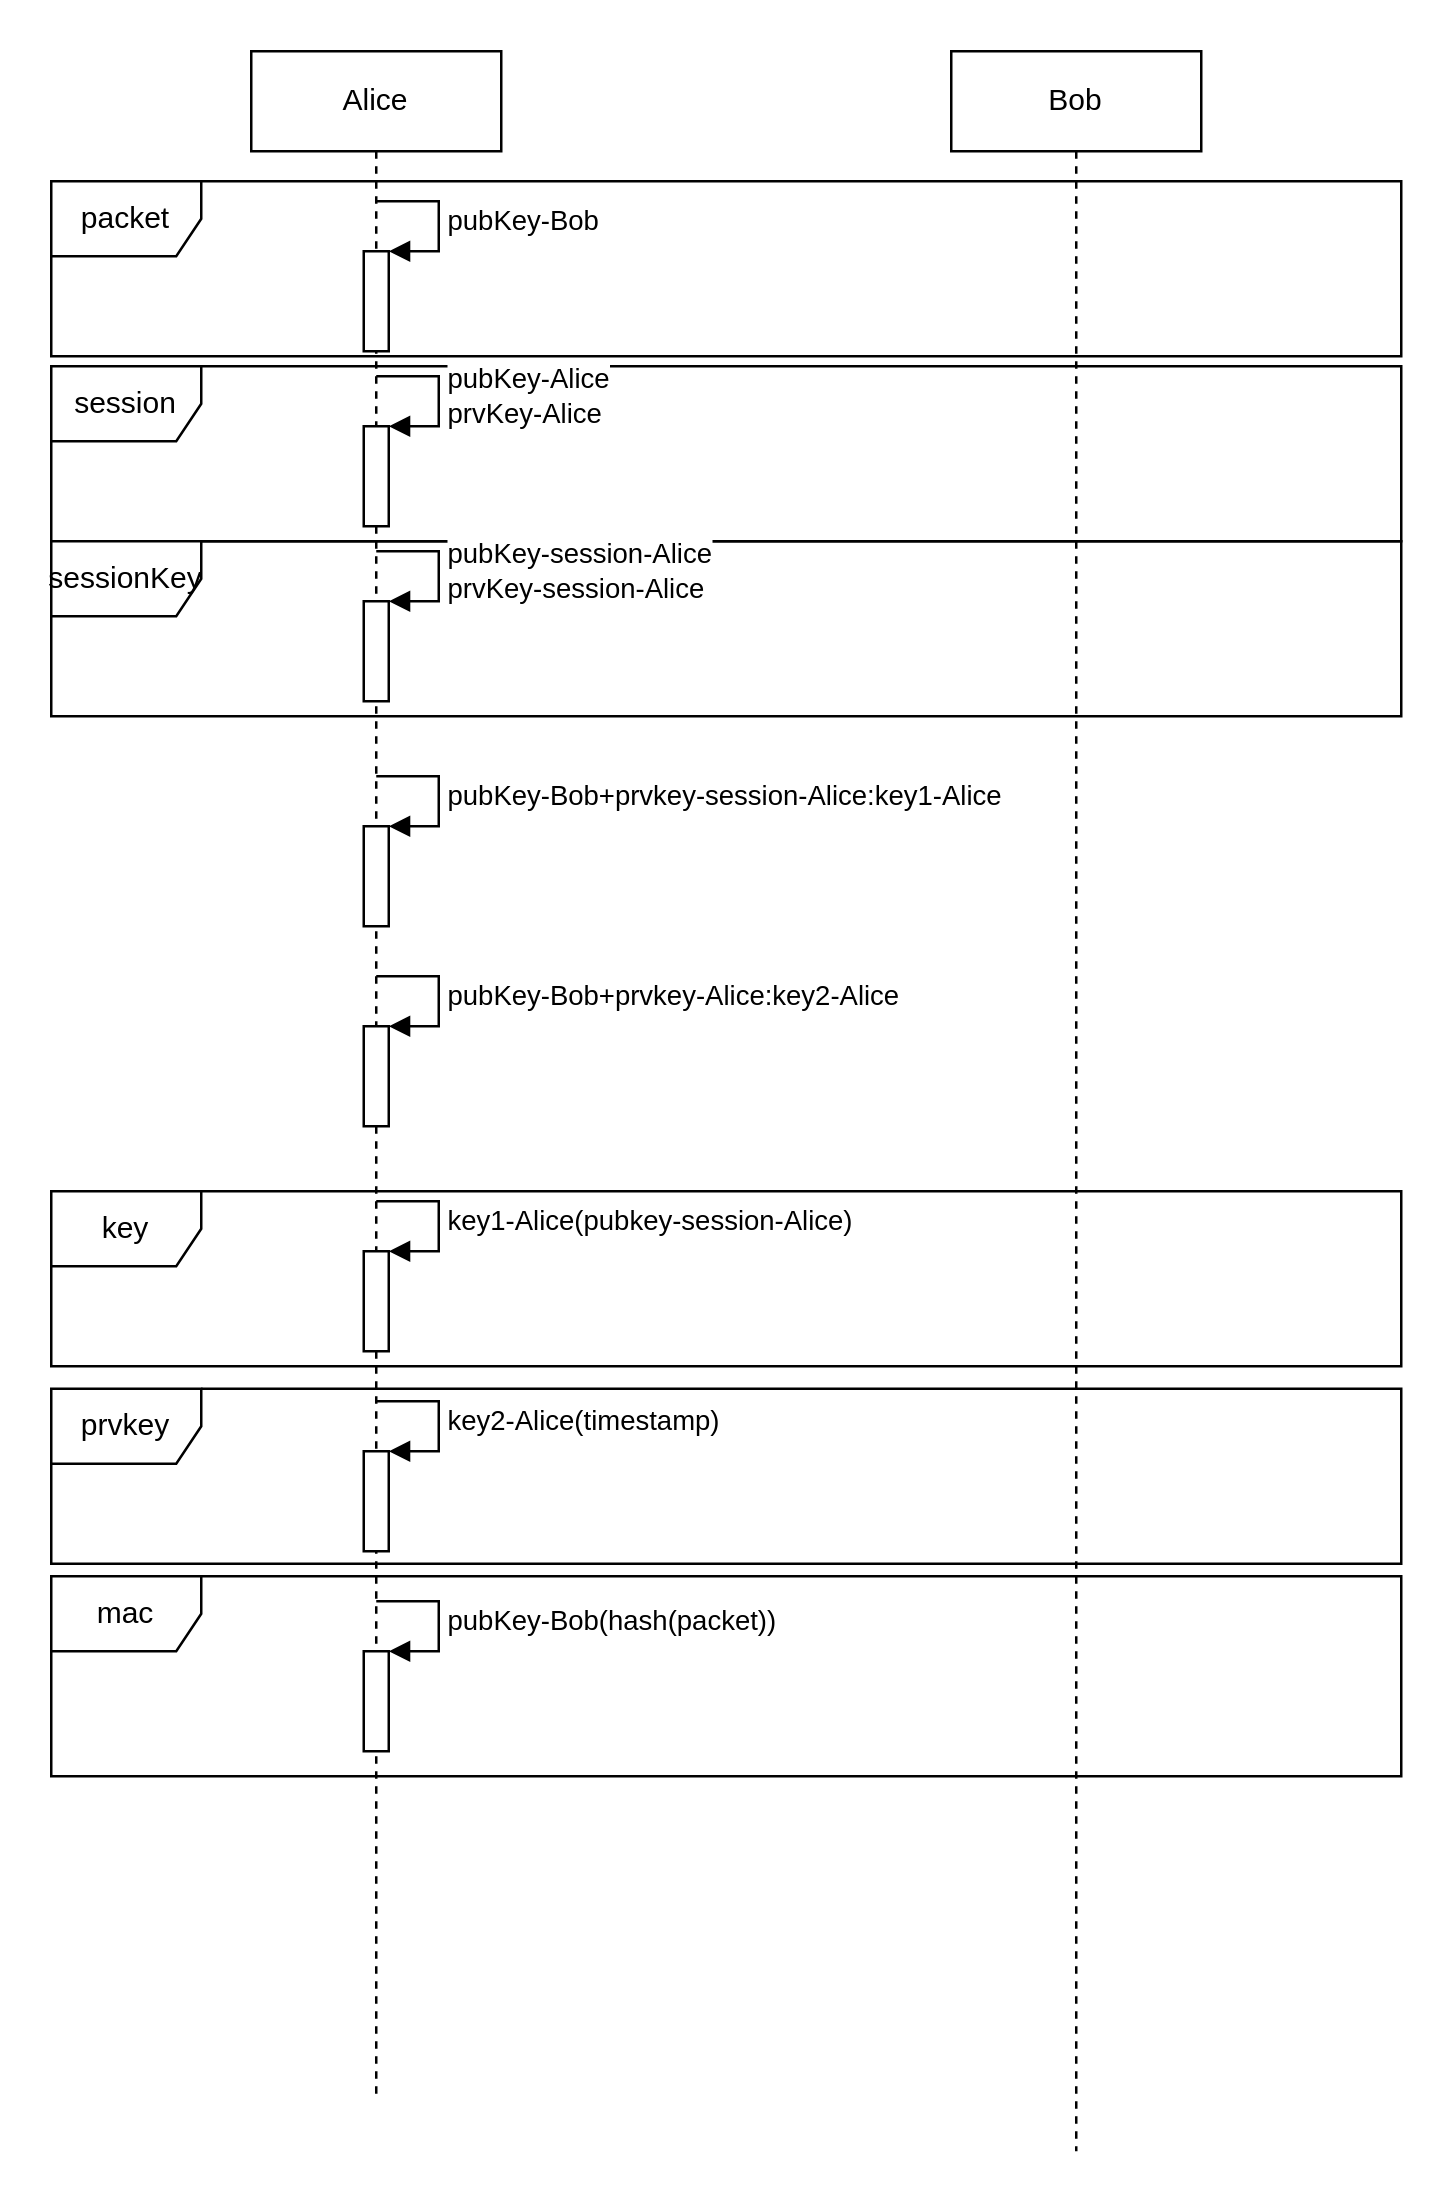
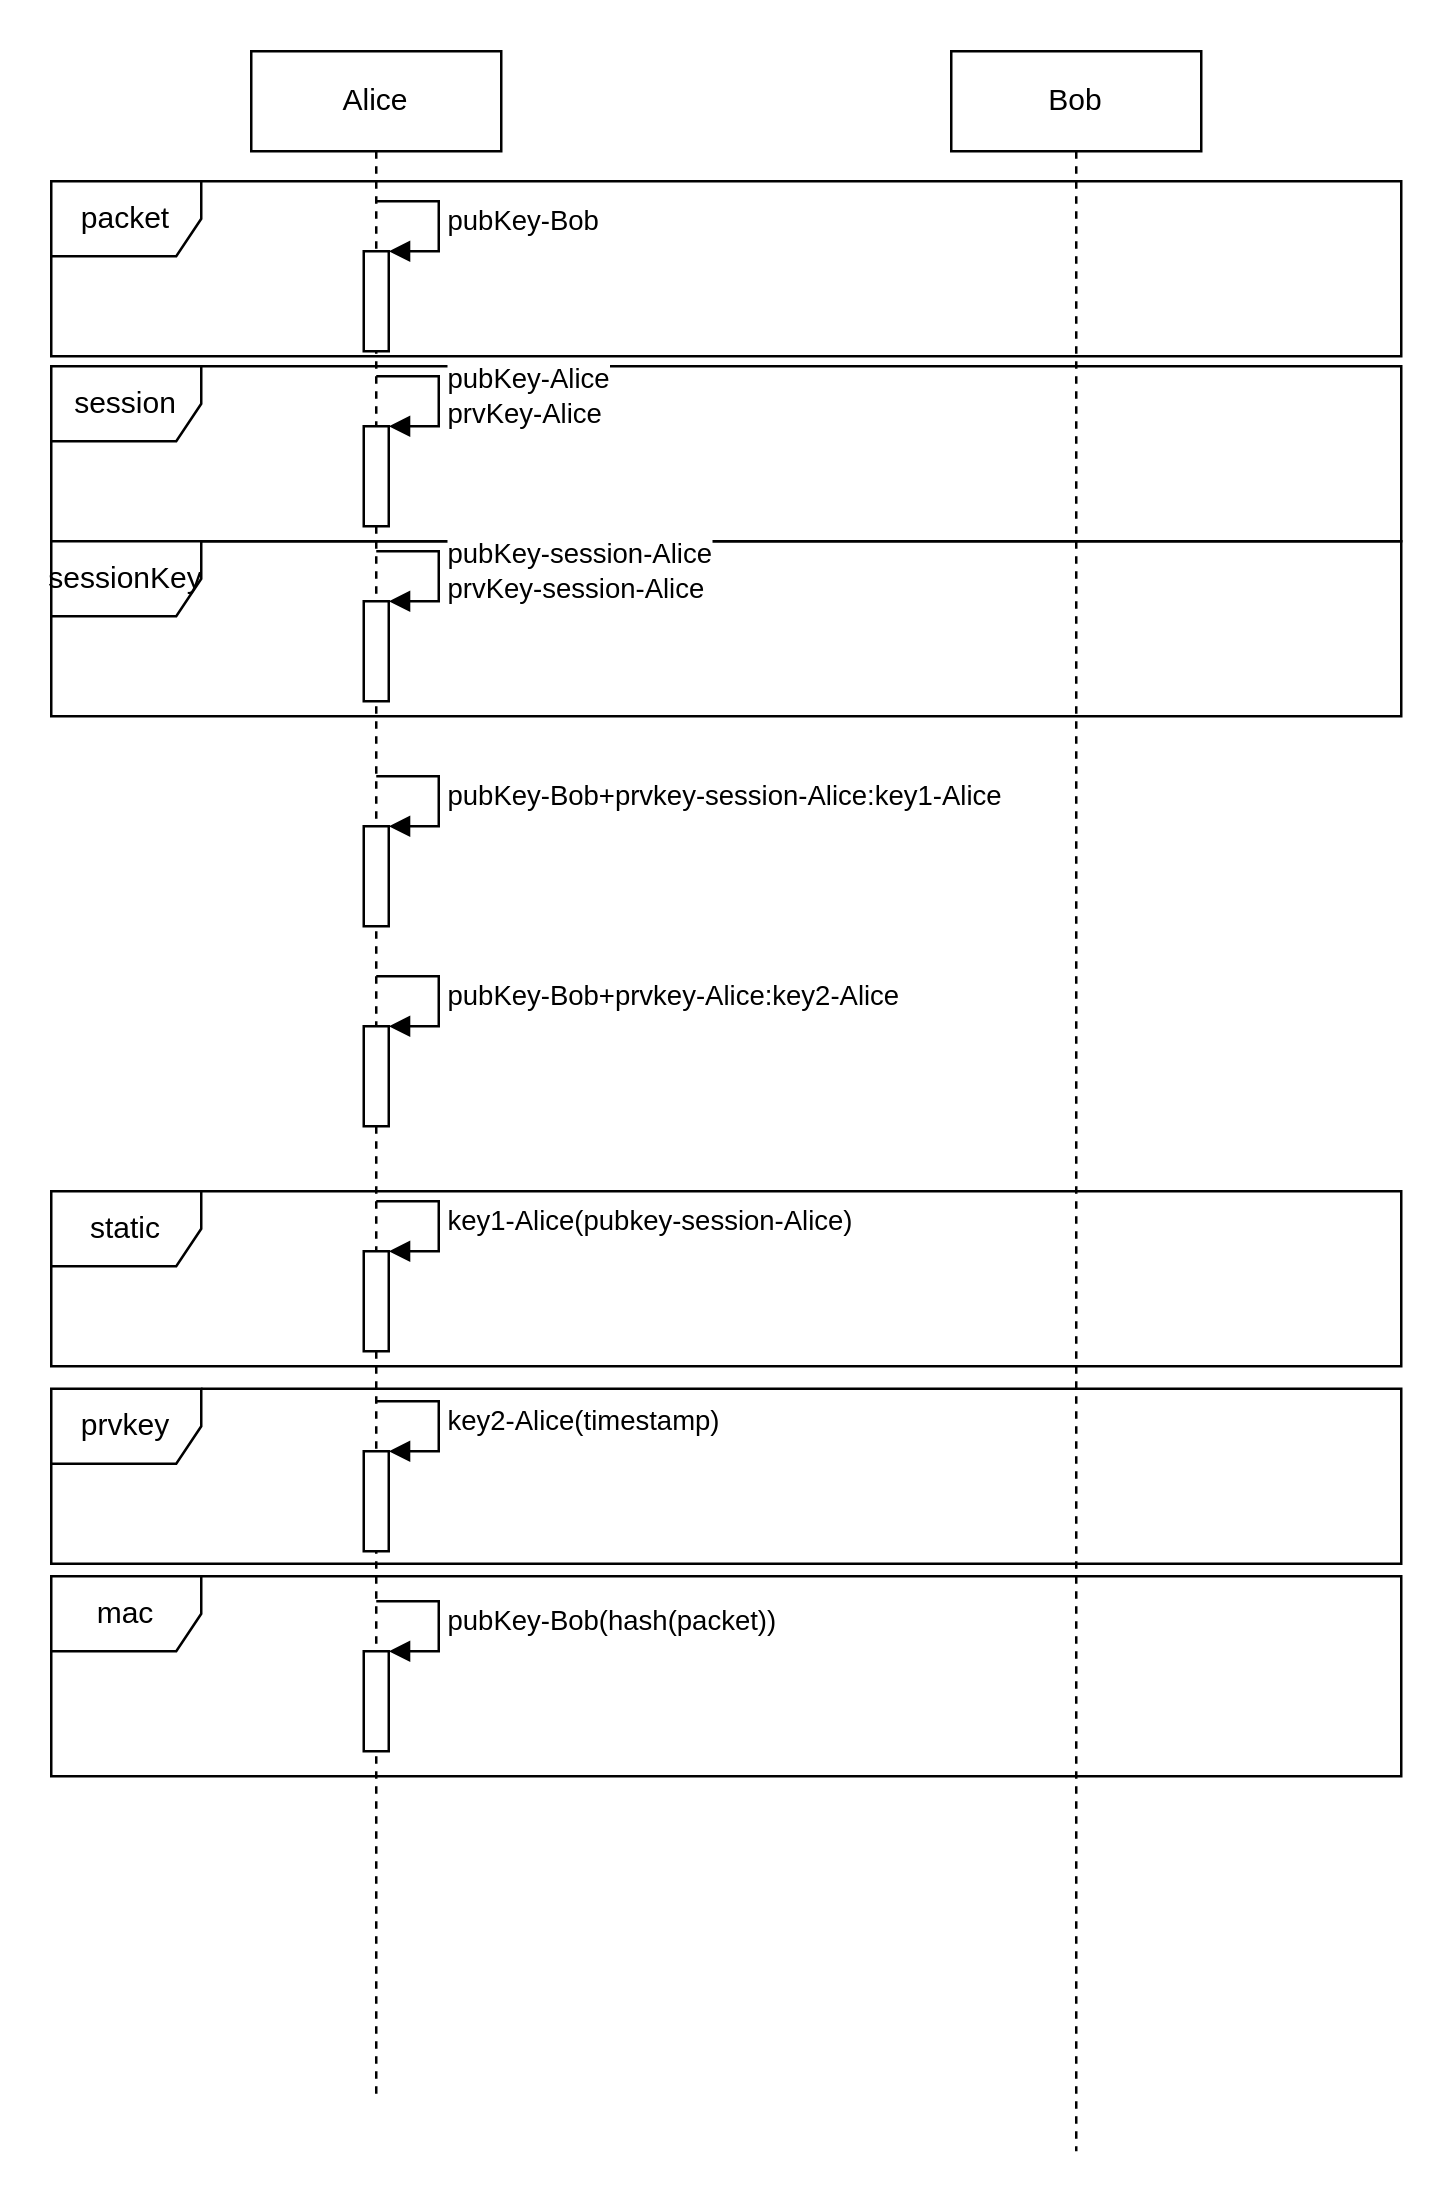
(126, 1229) -> (126, 1229)
